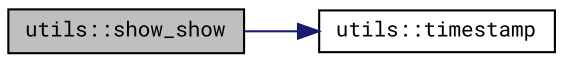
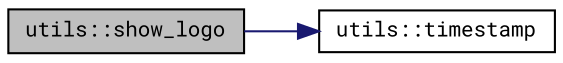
(126, 31) -> (126, 31)
